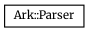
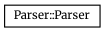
(44, 16) -> (52, 16)
